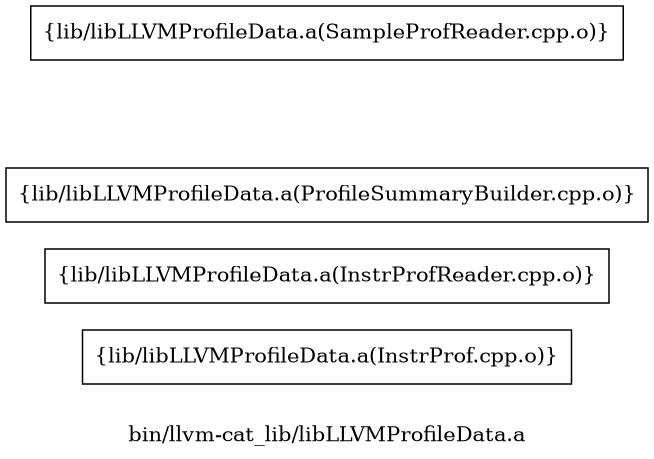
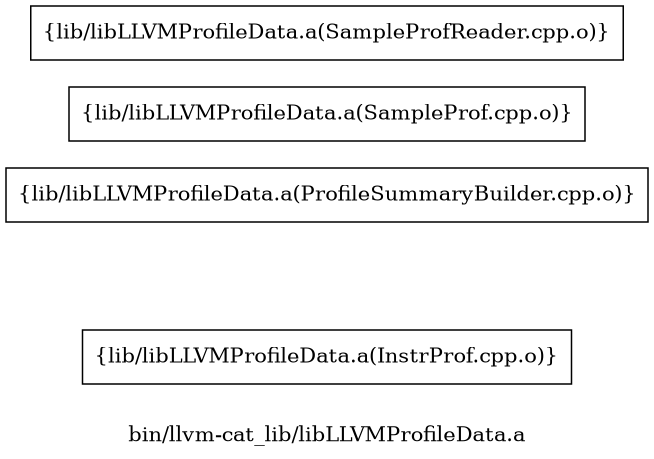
none -> (327, 114)
(327, 276) -> none
